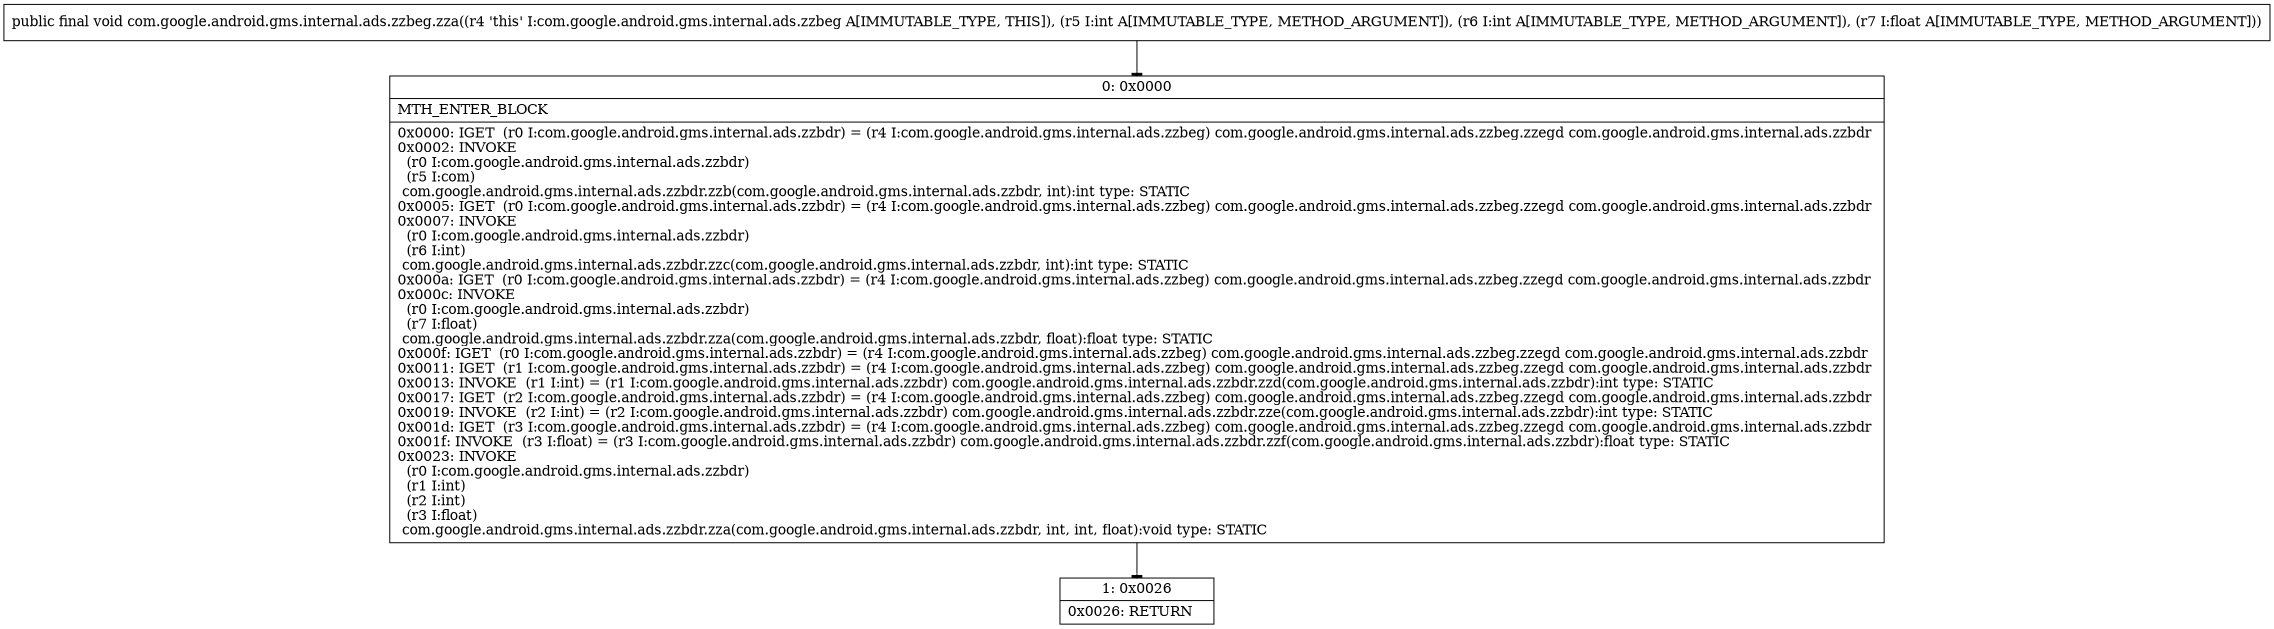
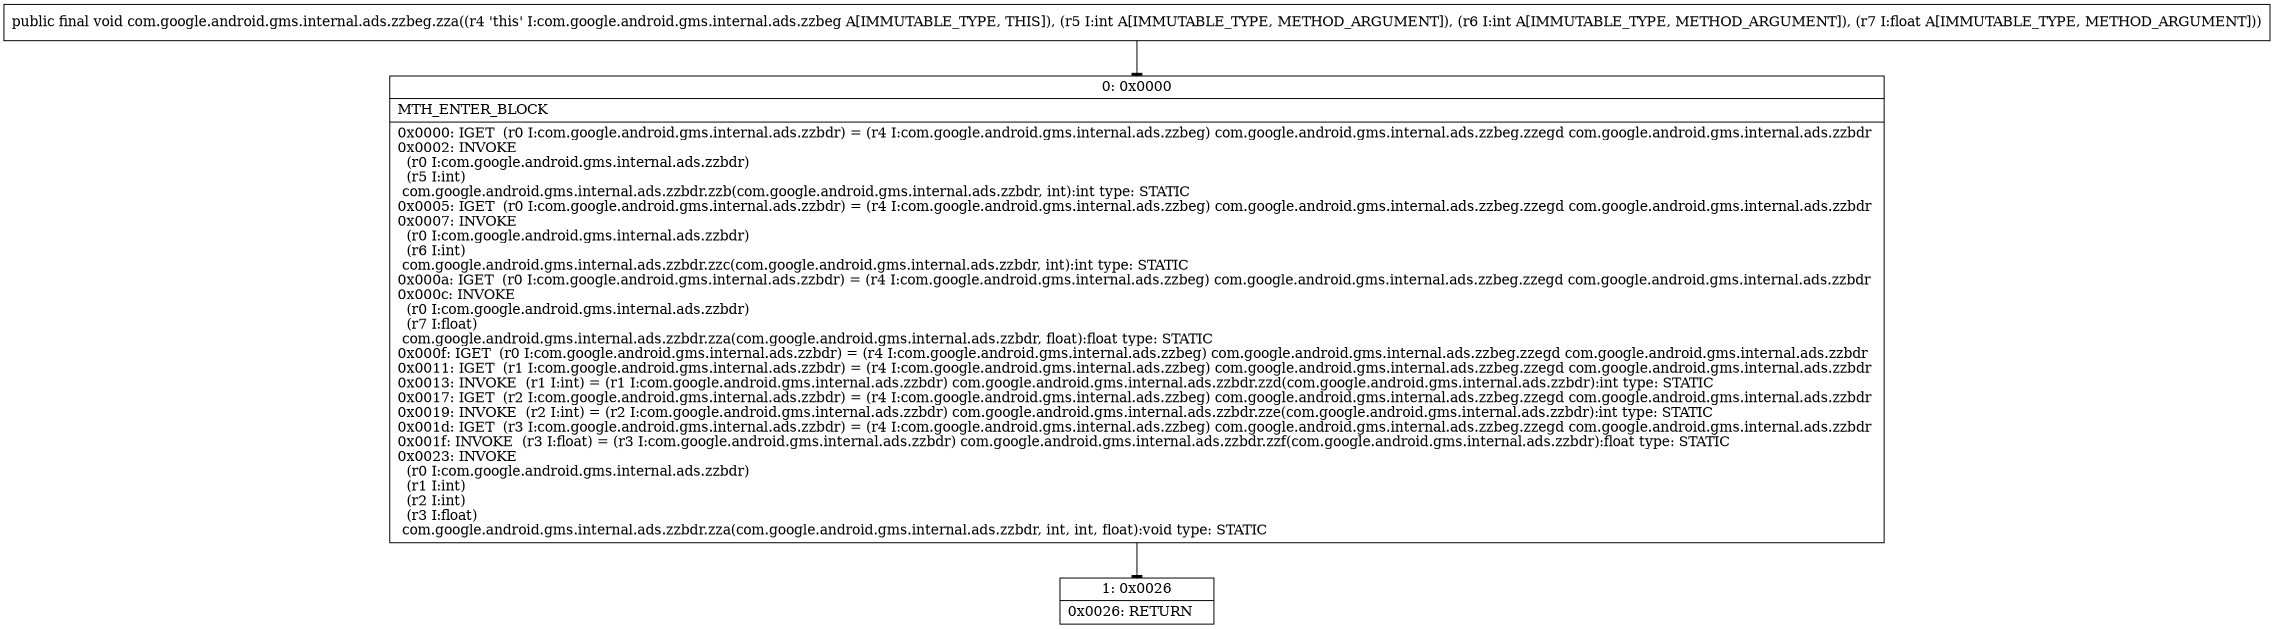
(436, 177) -> (432, 177)
